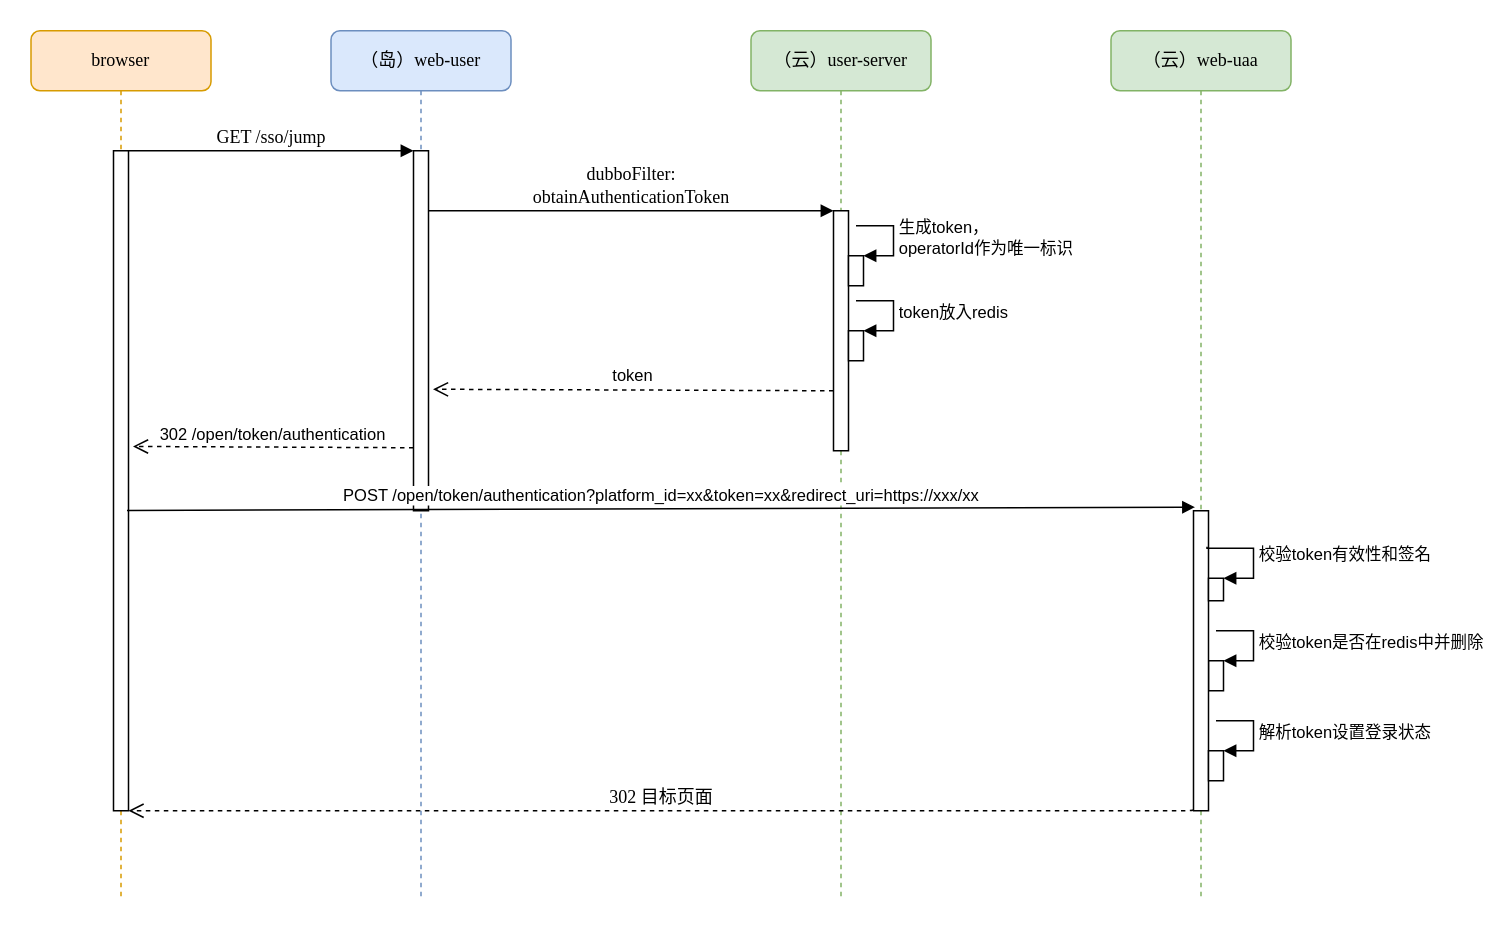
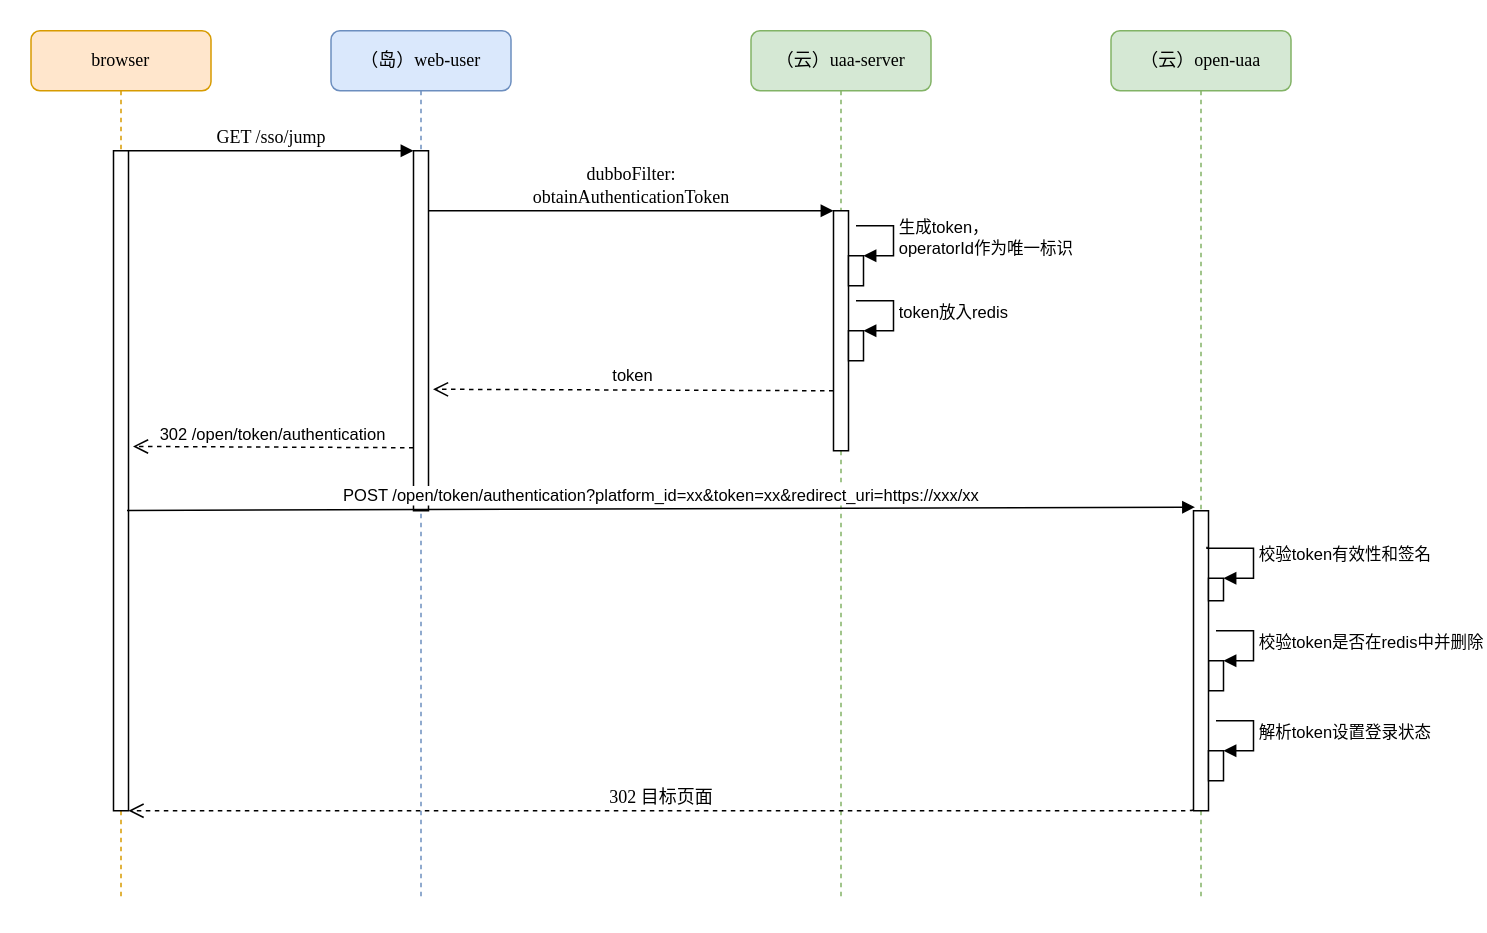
(841, 61) -> (841, 61)
(1201, 61) -> (1201, 61)
